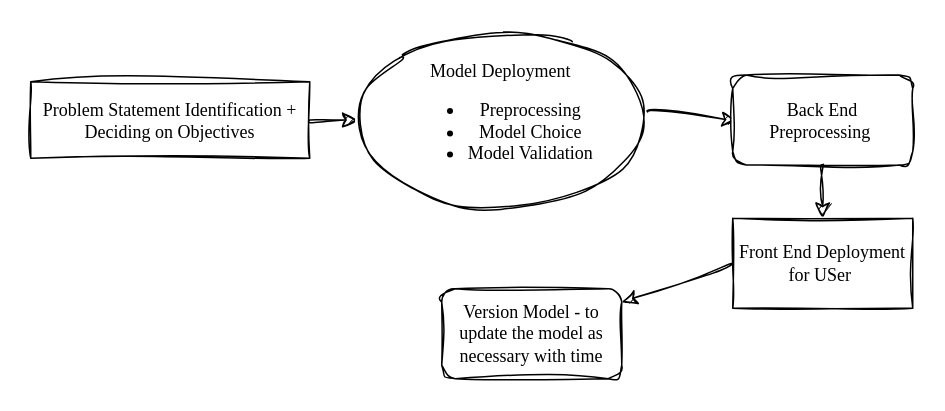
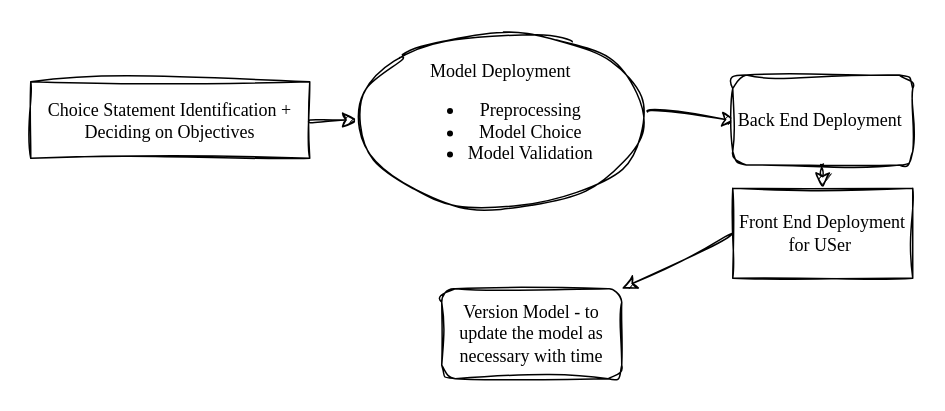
(170, 121) -> (170, 121)
(823, 121) -> (823, 121)
(823, 263) -> (823, 233)
